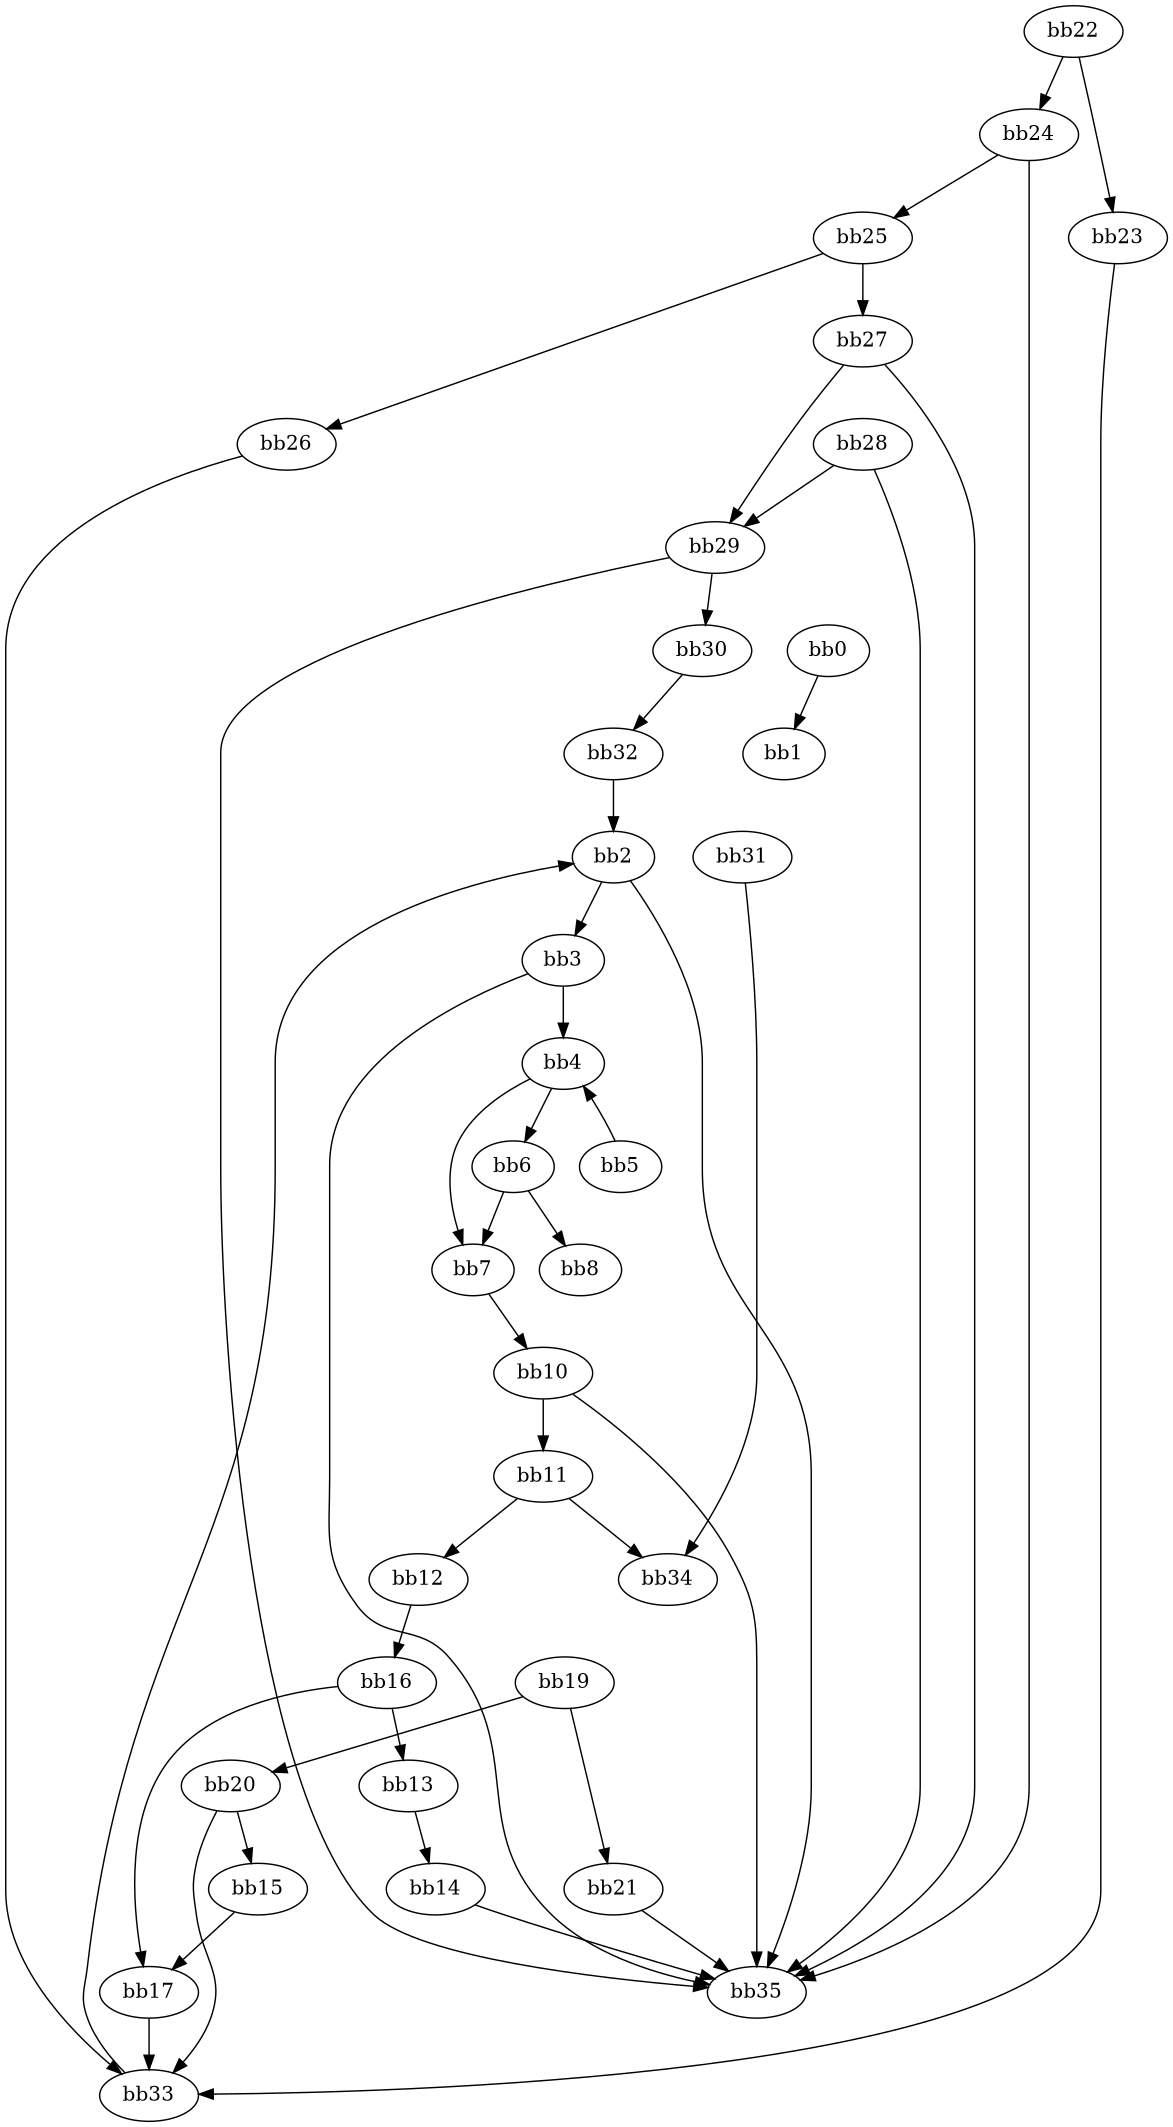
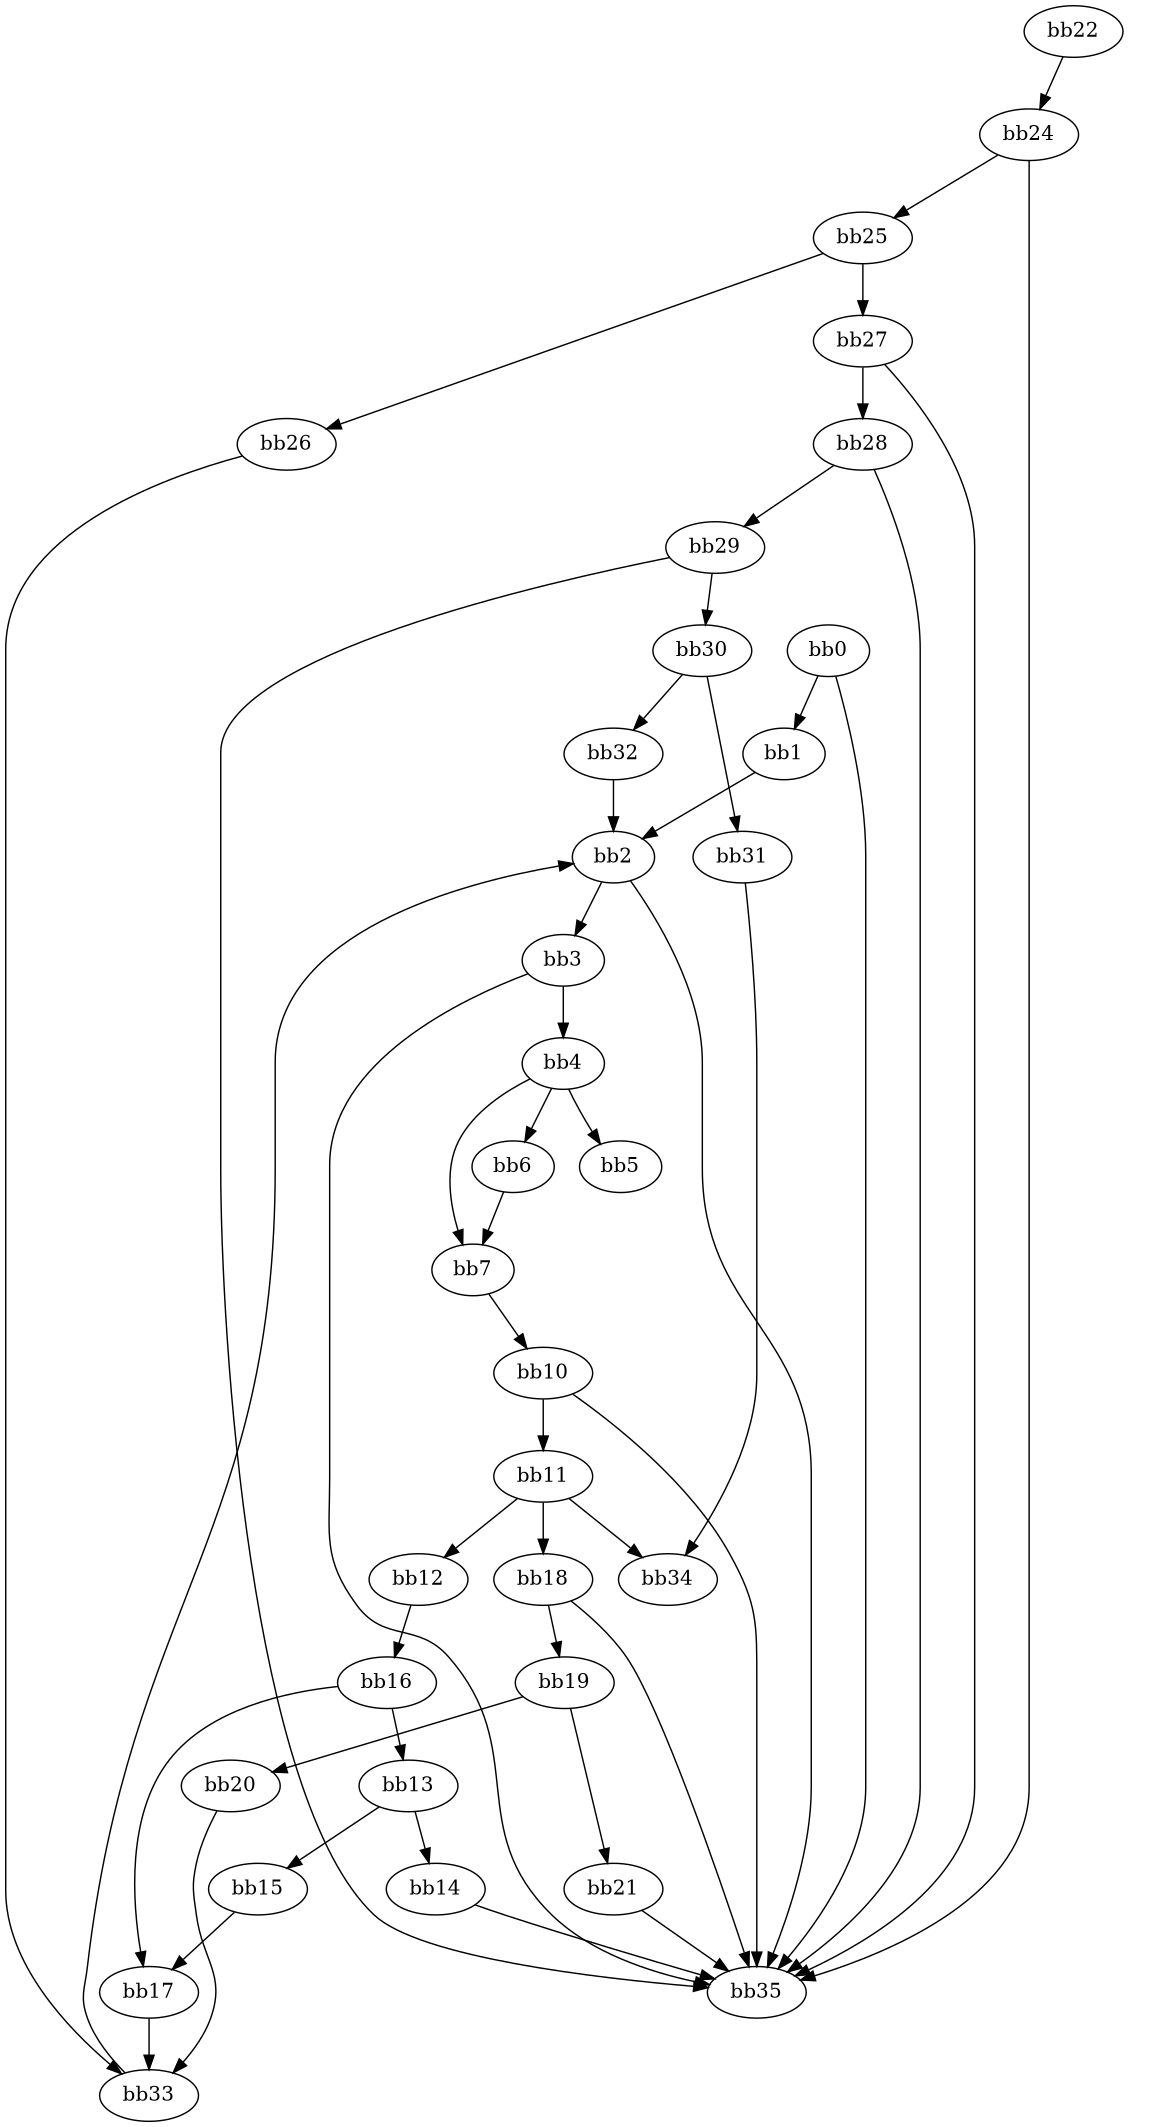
(1118, 238) -> none
(789, 436) -> (863, 386)
none -> (721, 747)
none -> (705, 802)
(604, 1119) -> (580, 1111)
(580, 1270) -> none
none -> (866, 1326)
none -> (543, 1580)
(242, 1830) -> (339, 1833)
